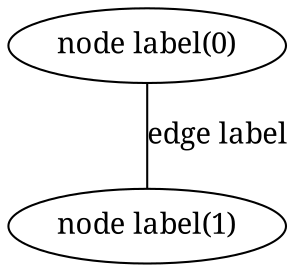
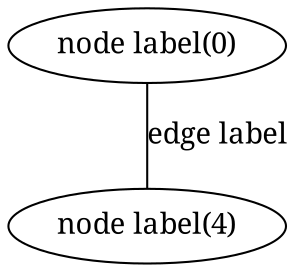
(147, 226) -> (147, 226)
